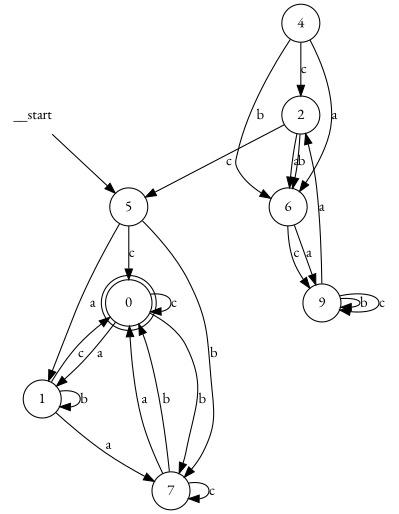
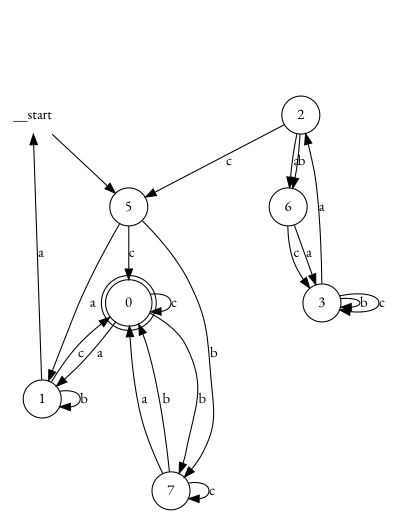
(301, 23) -> none
(322, 303) -> (322, 303)
(98, 447) -> (38, 262)
